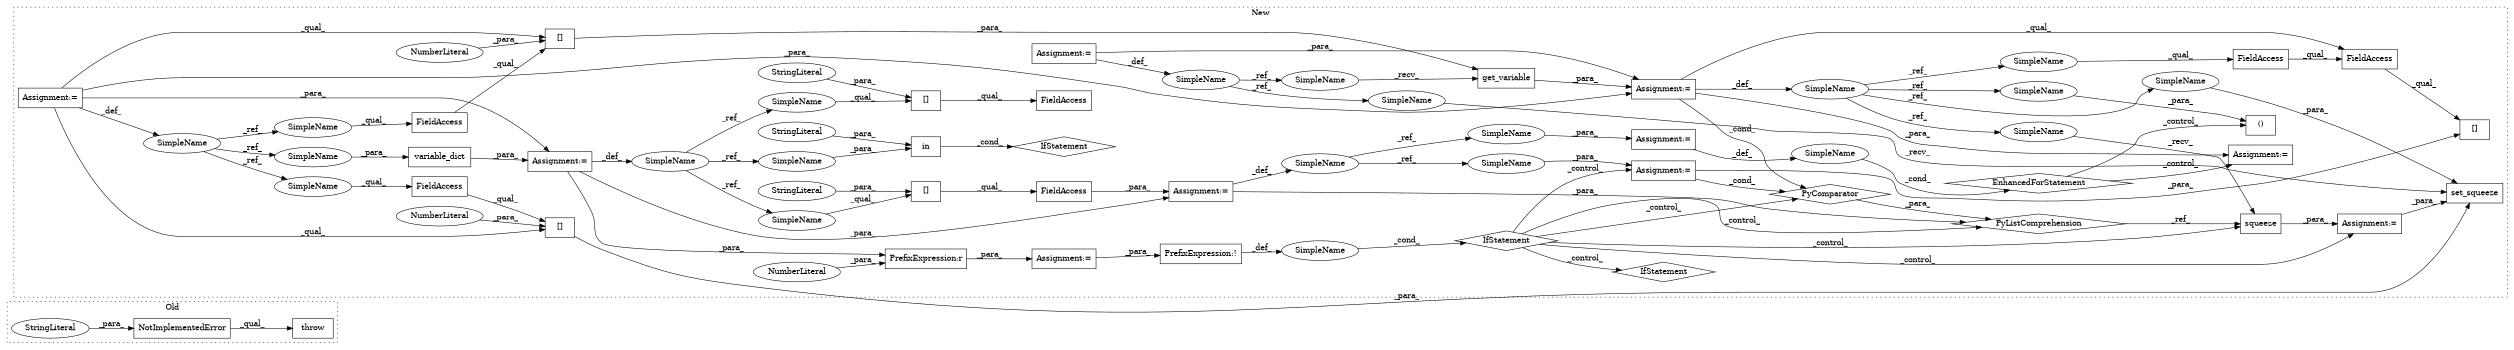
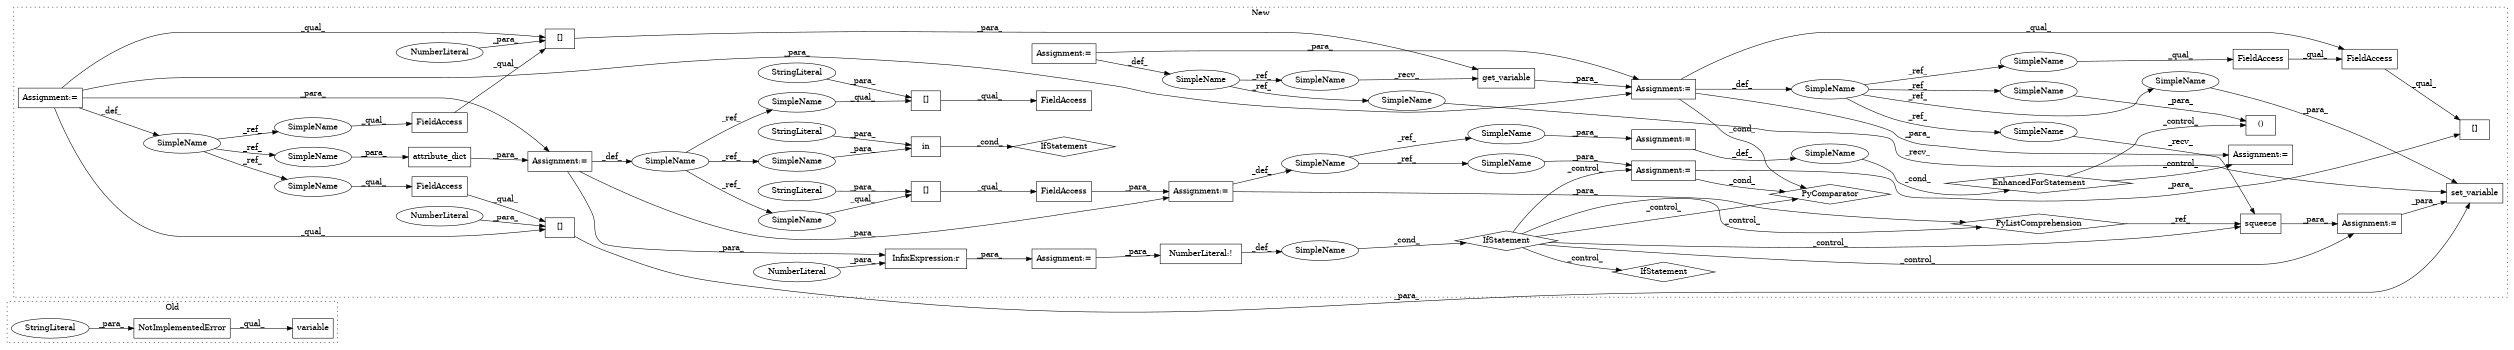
(440, 157) -> (440, 157)
(2475, 193) -> (2475, 193)
(1921, 211) -> none
(1201, 254) -> (1201, 254)
(926, 259) -> (926, 259)
(313, 328) -> (313, 328)
